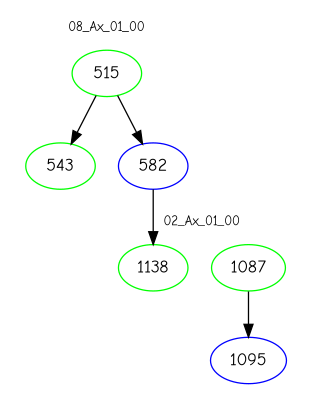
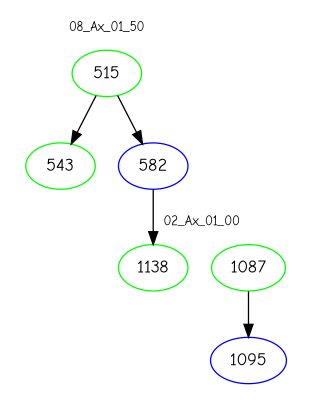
(107, 28) -> (107, 28)
